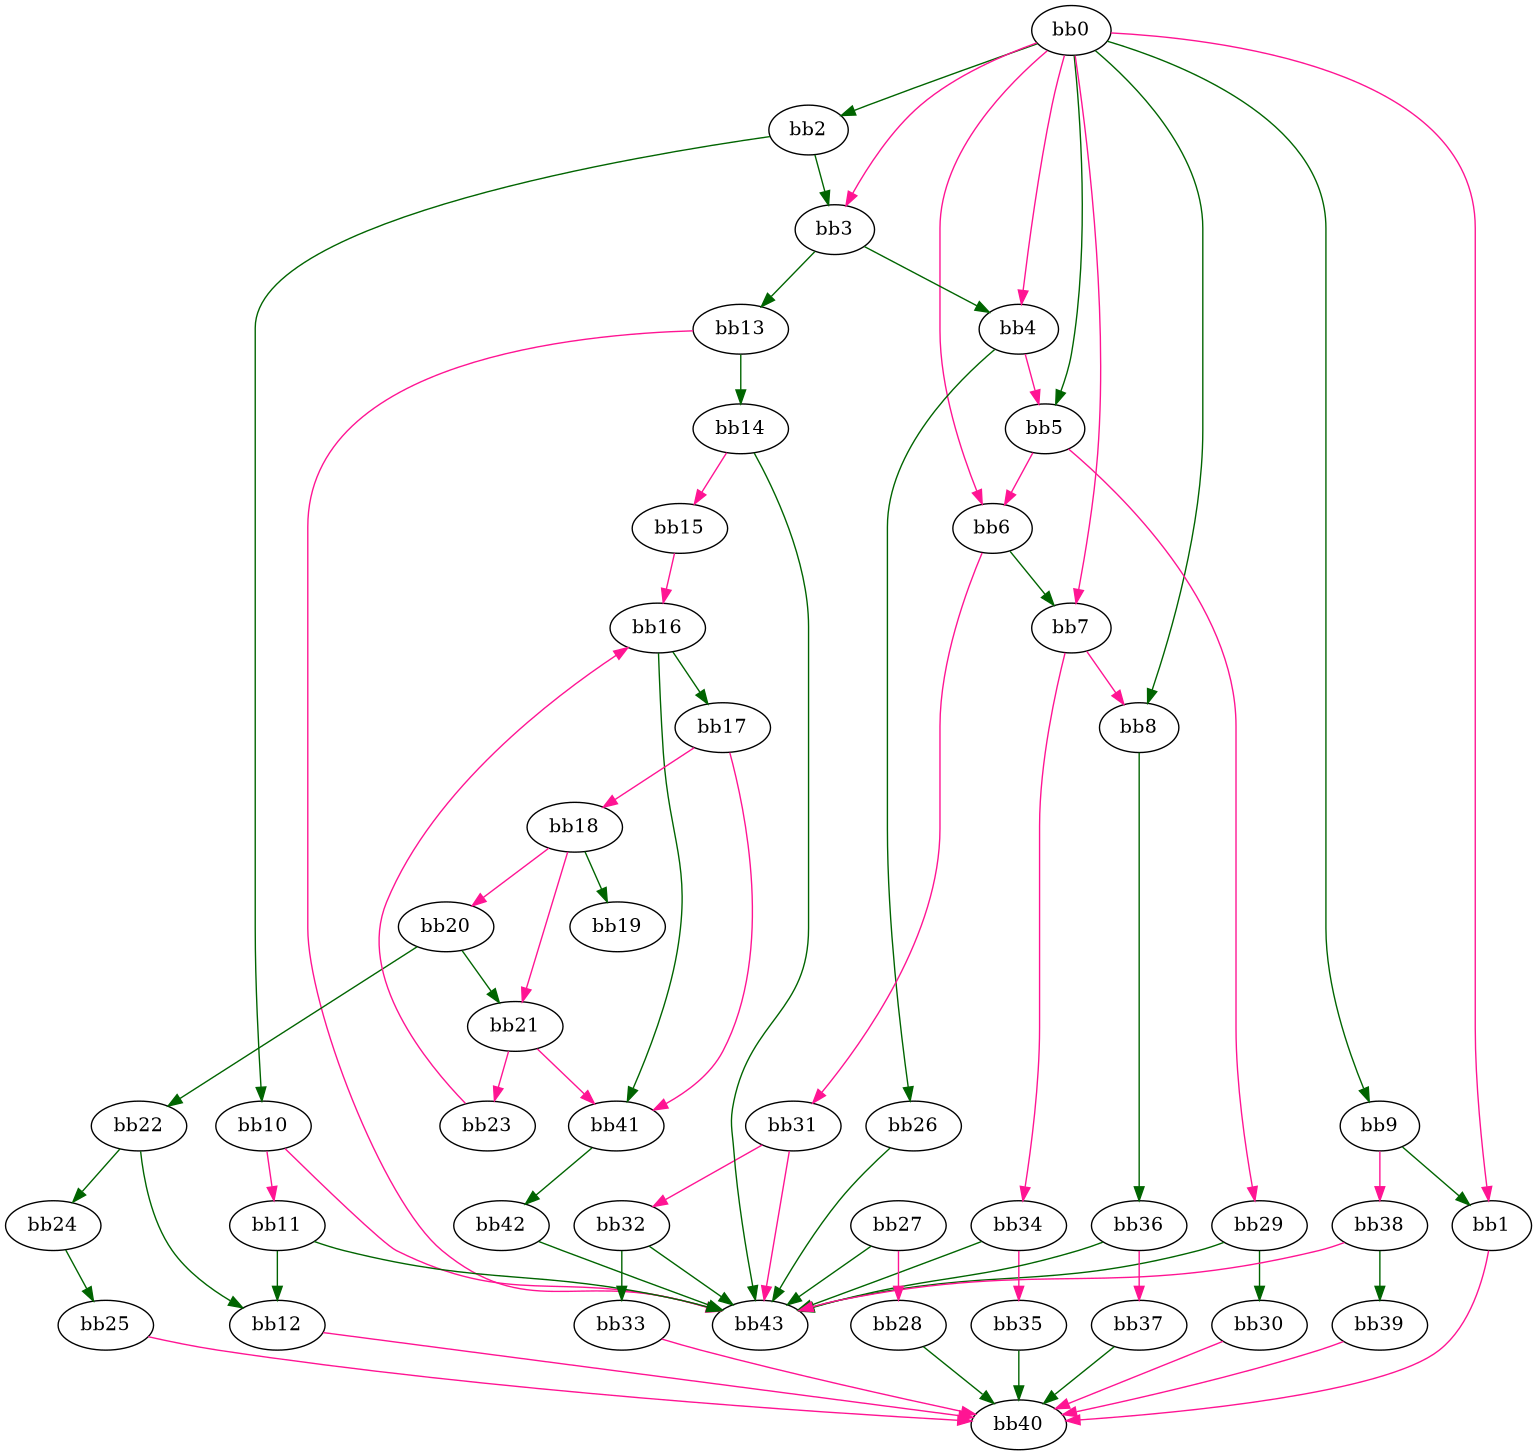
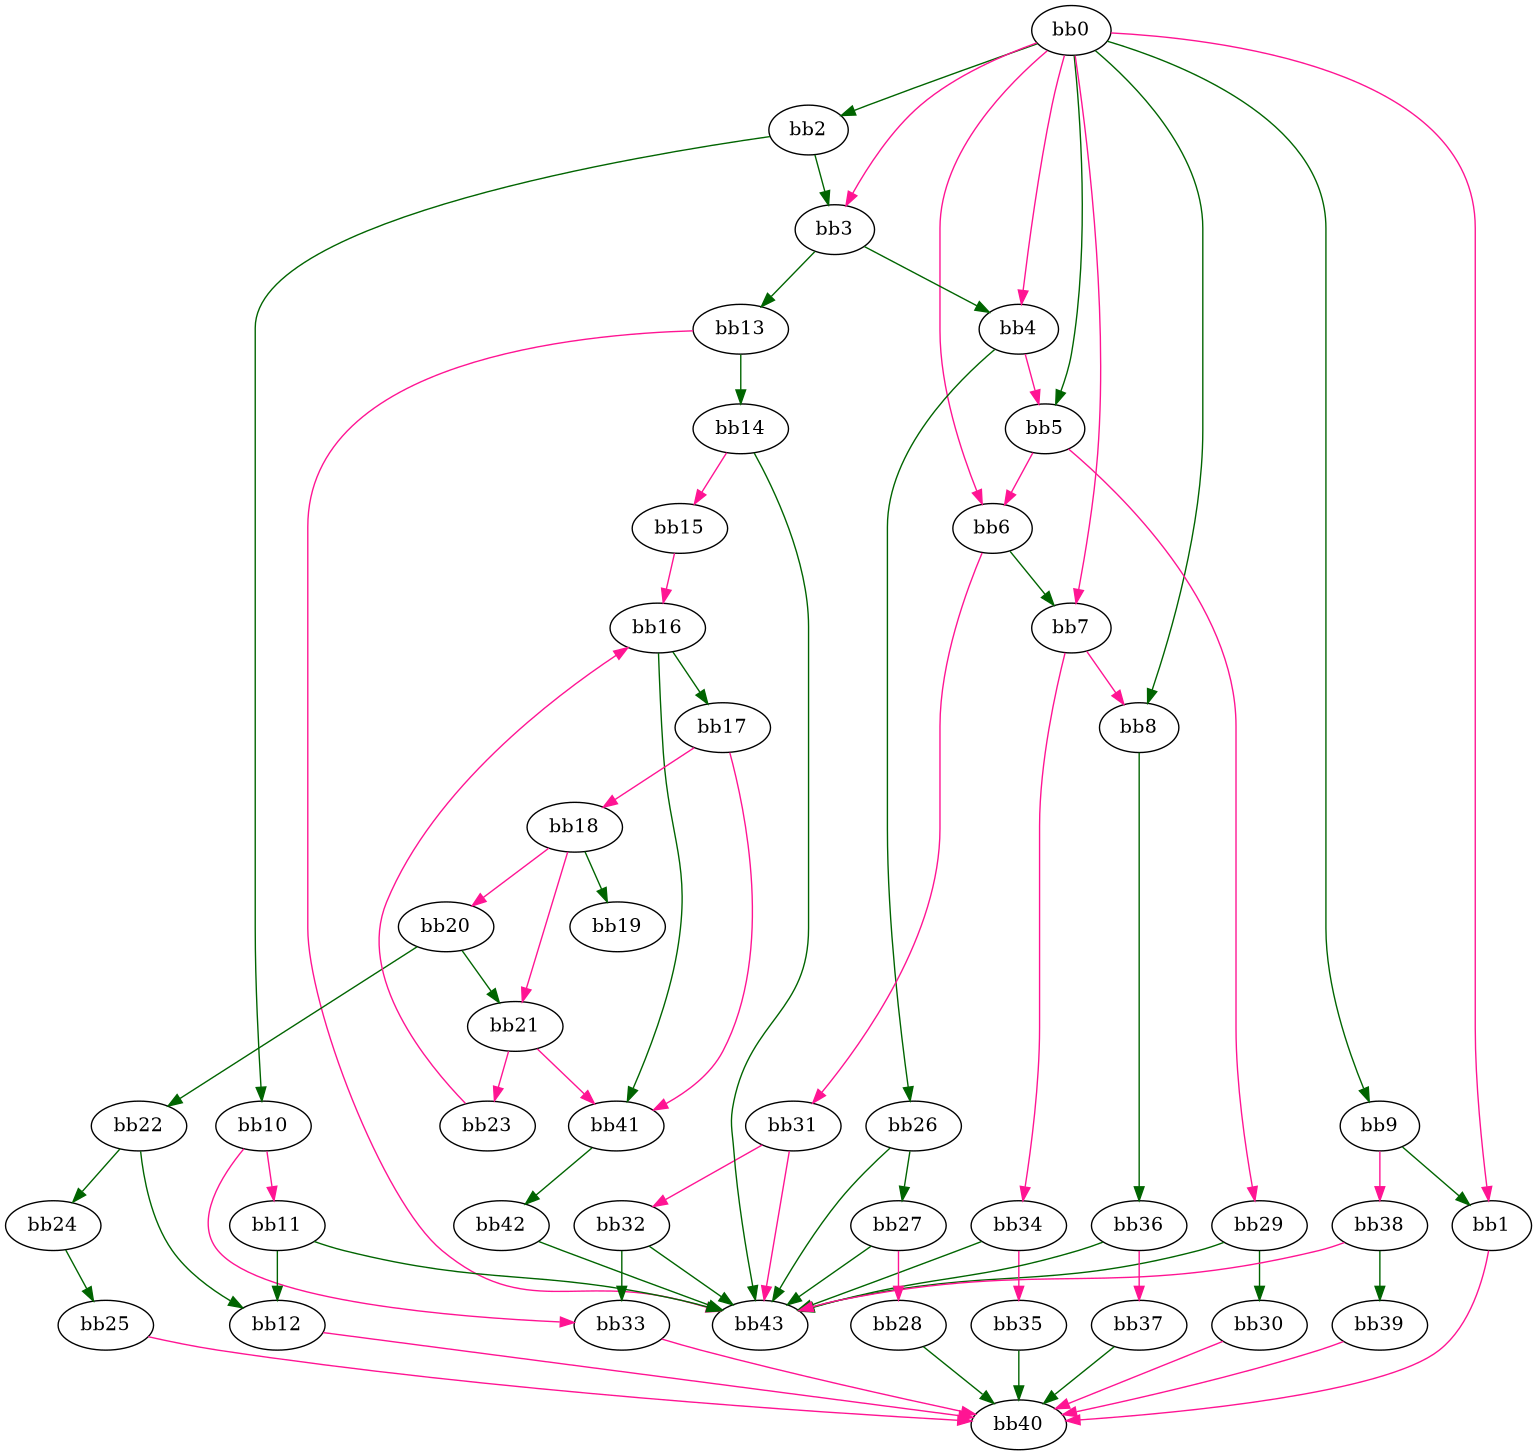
none -> (907, 1169)
(398, 1251) -> (328, 1296)
